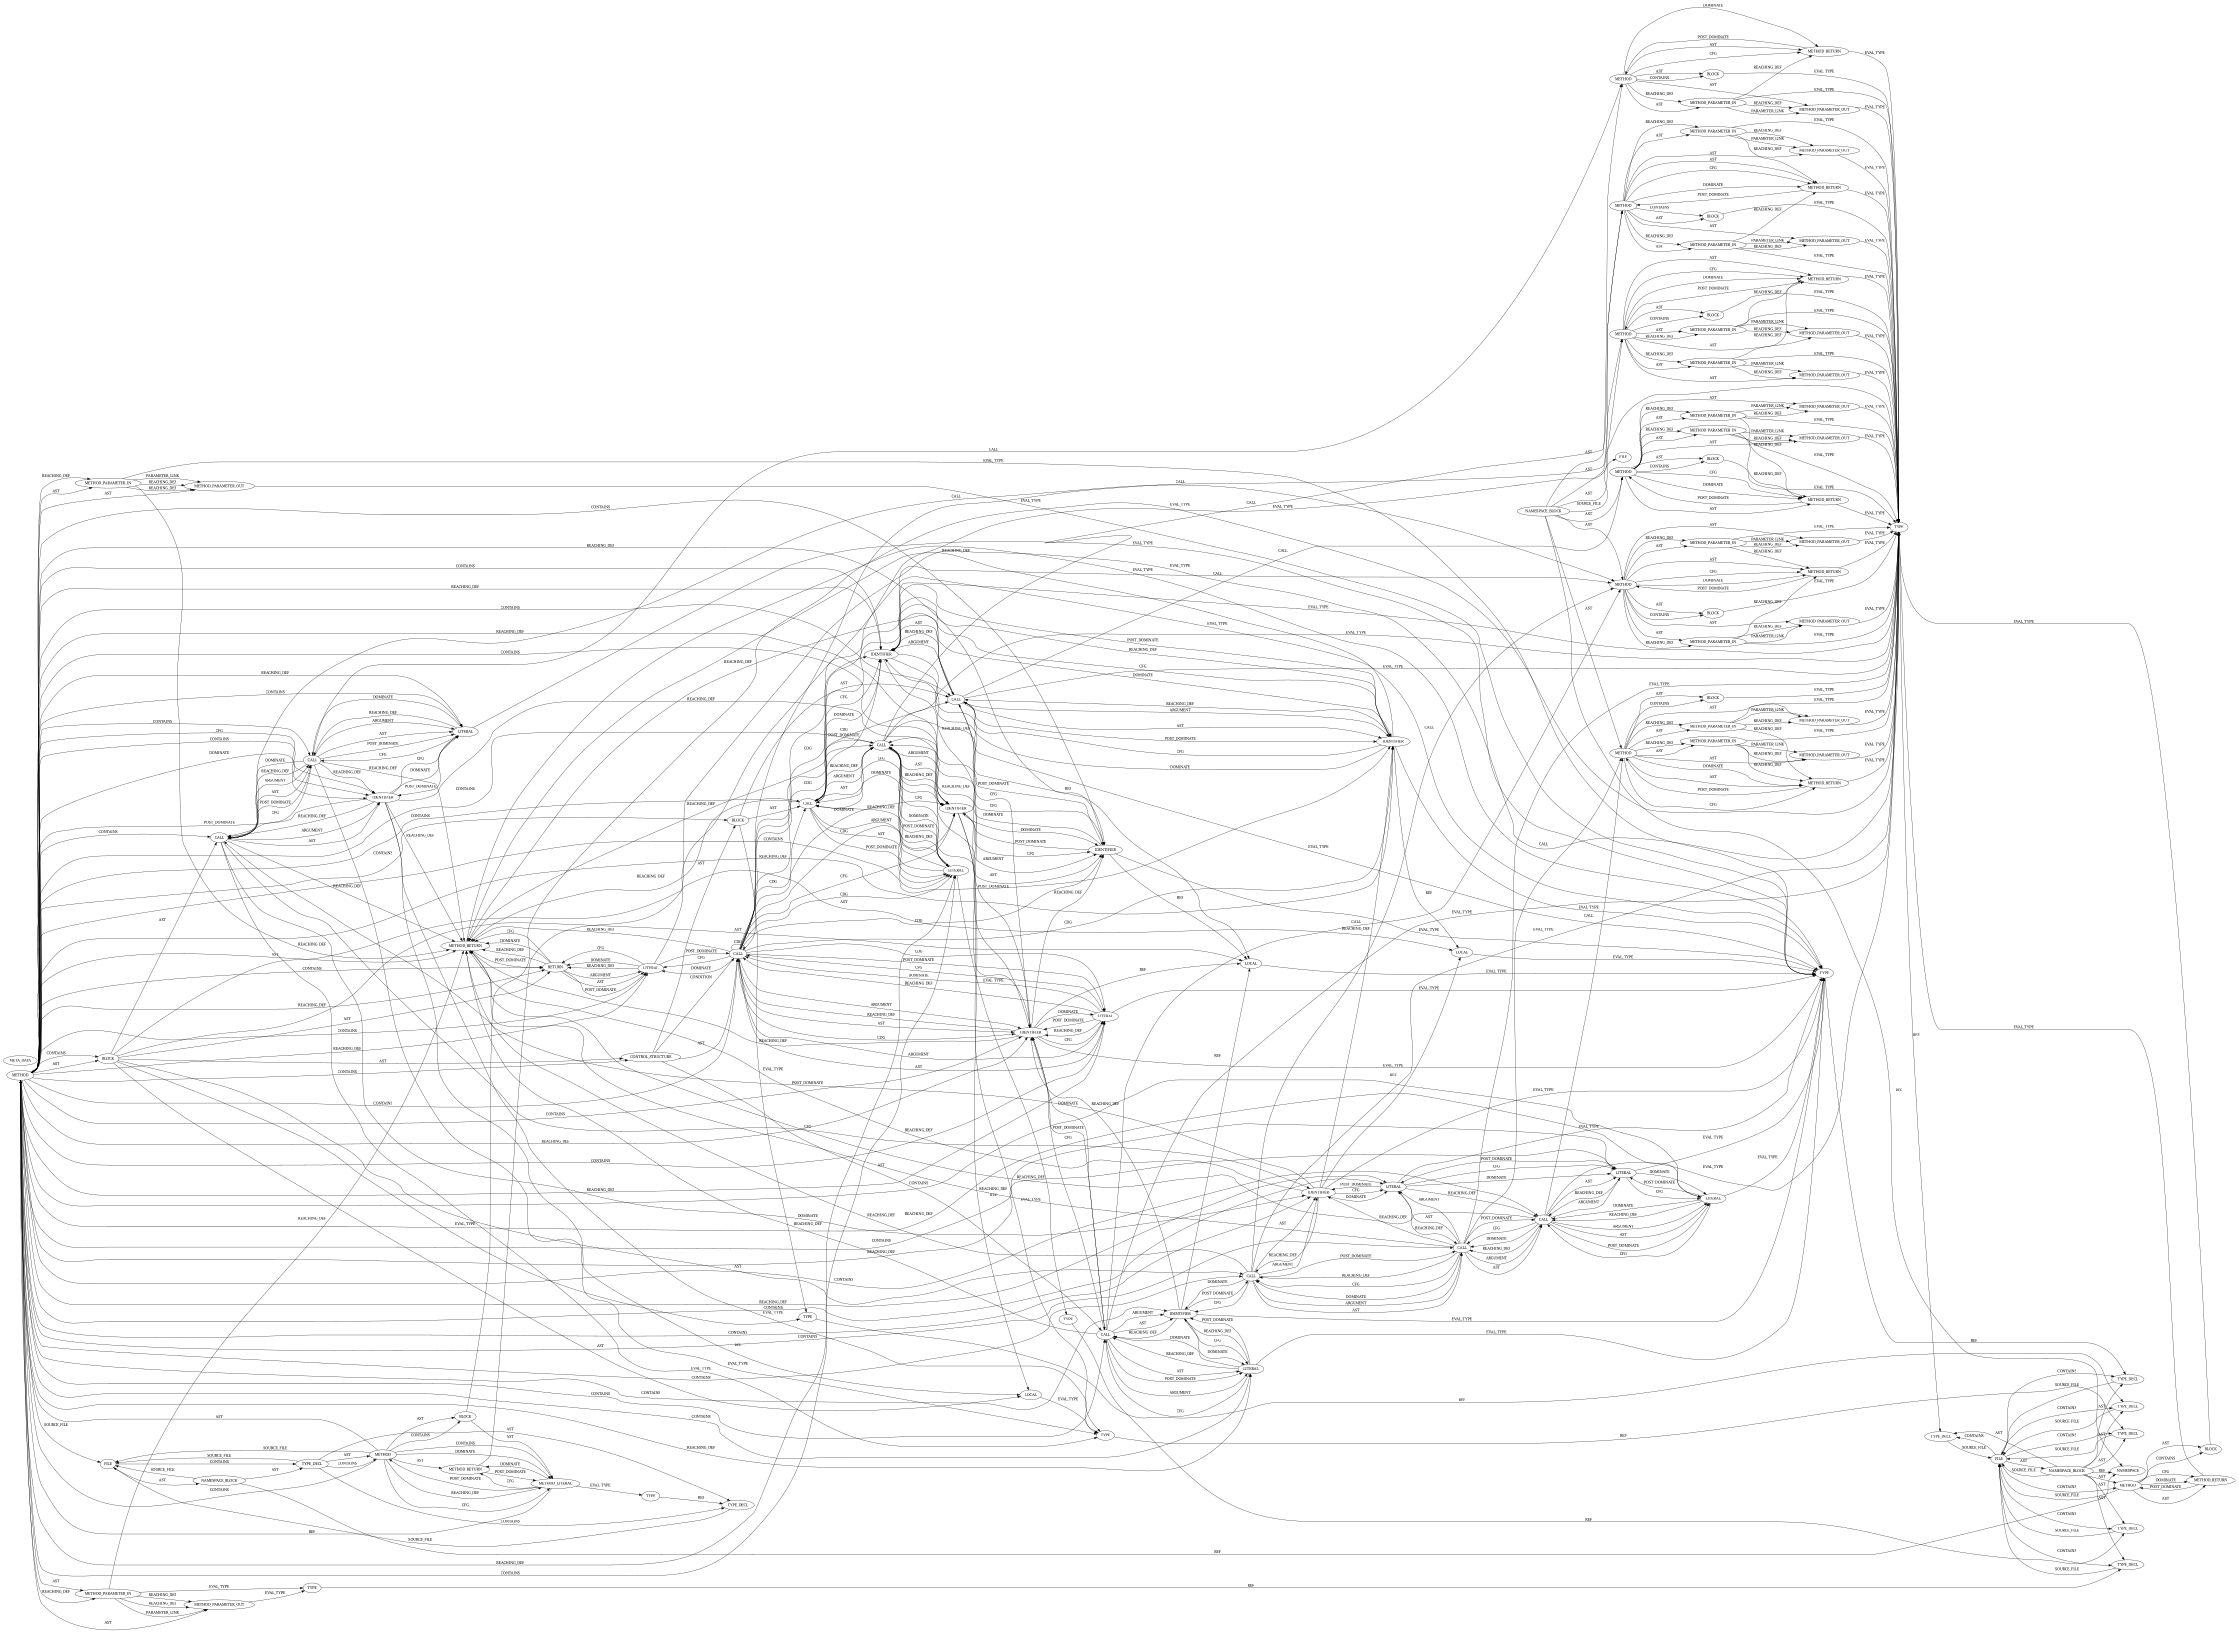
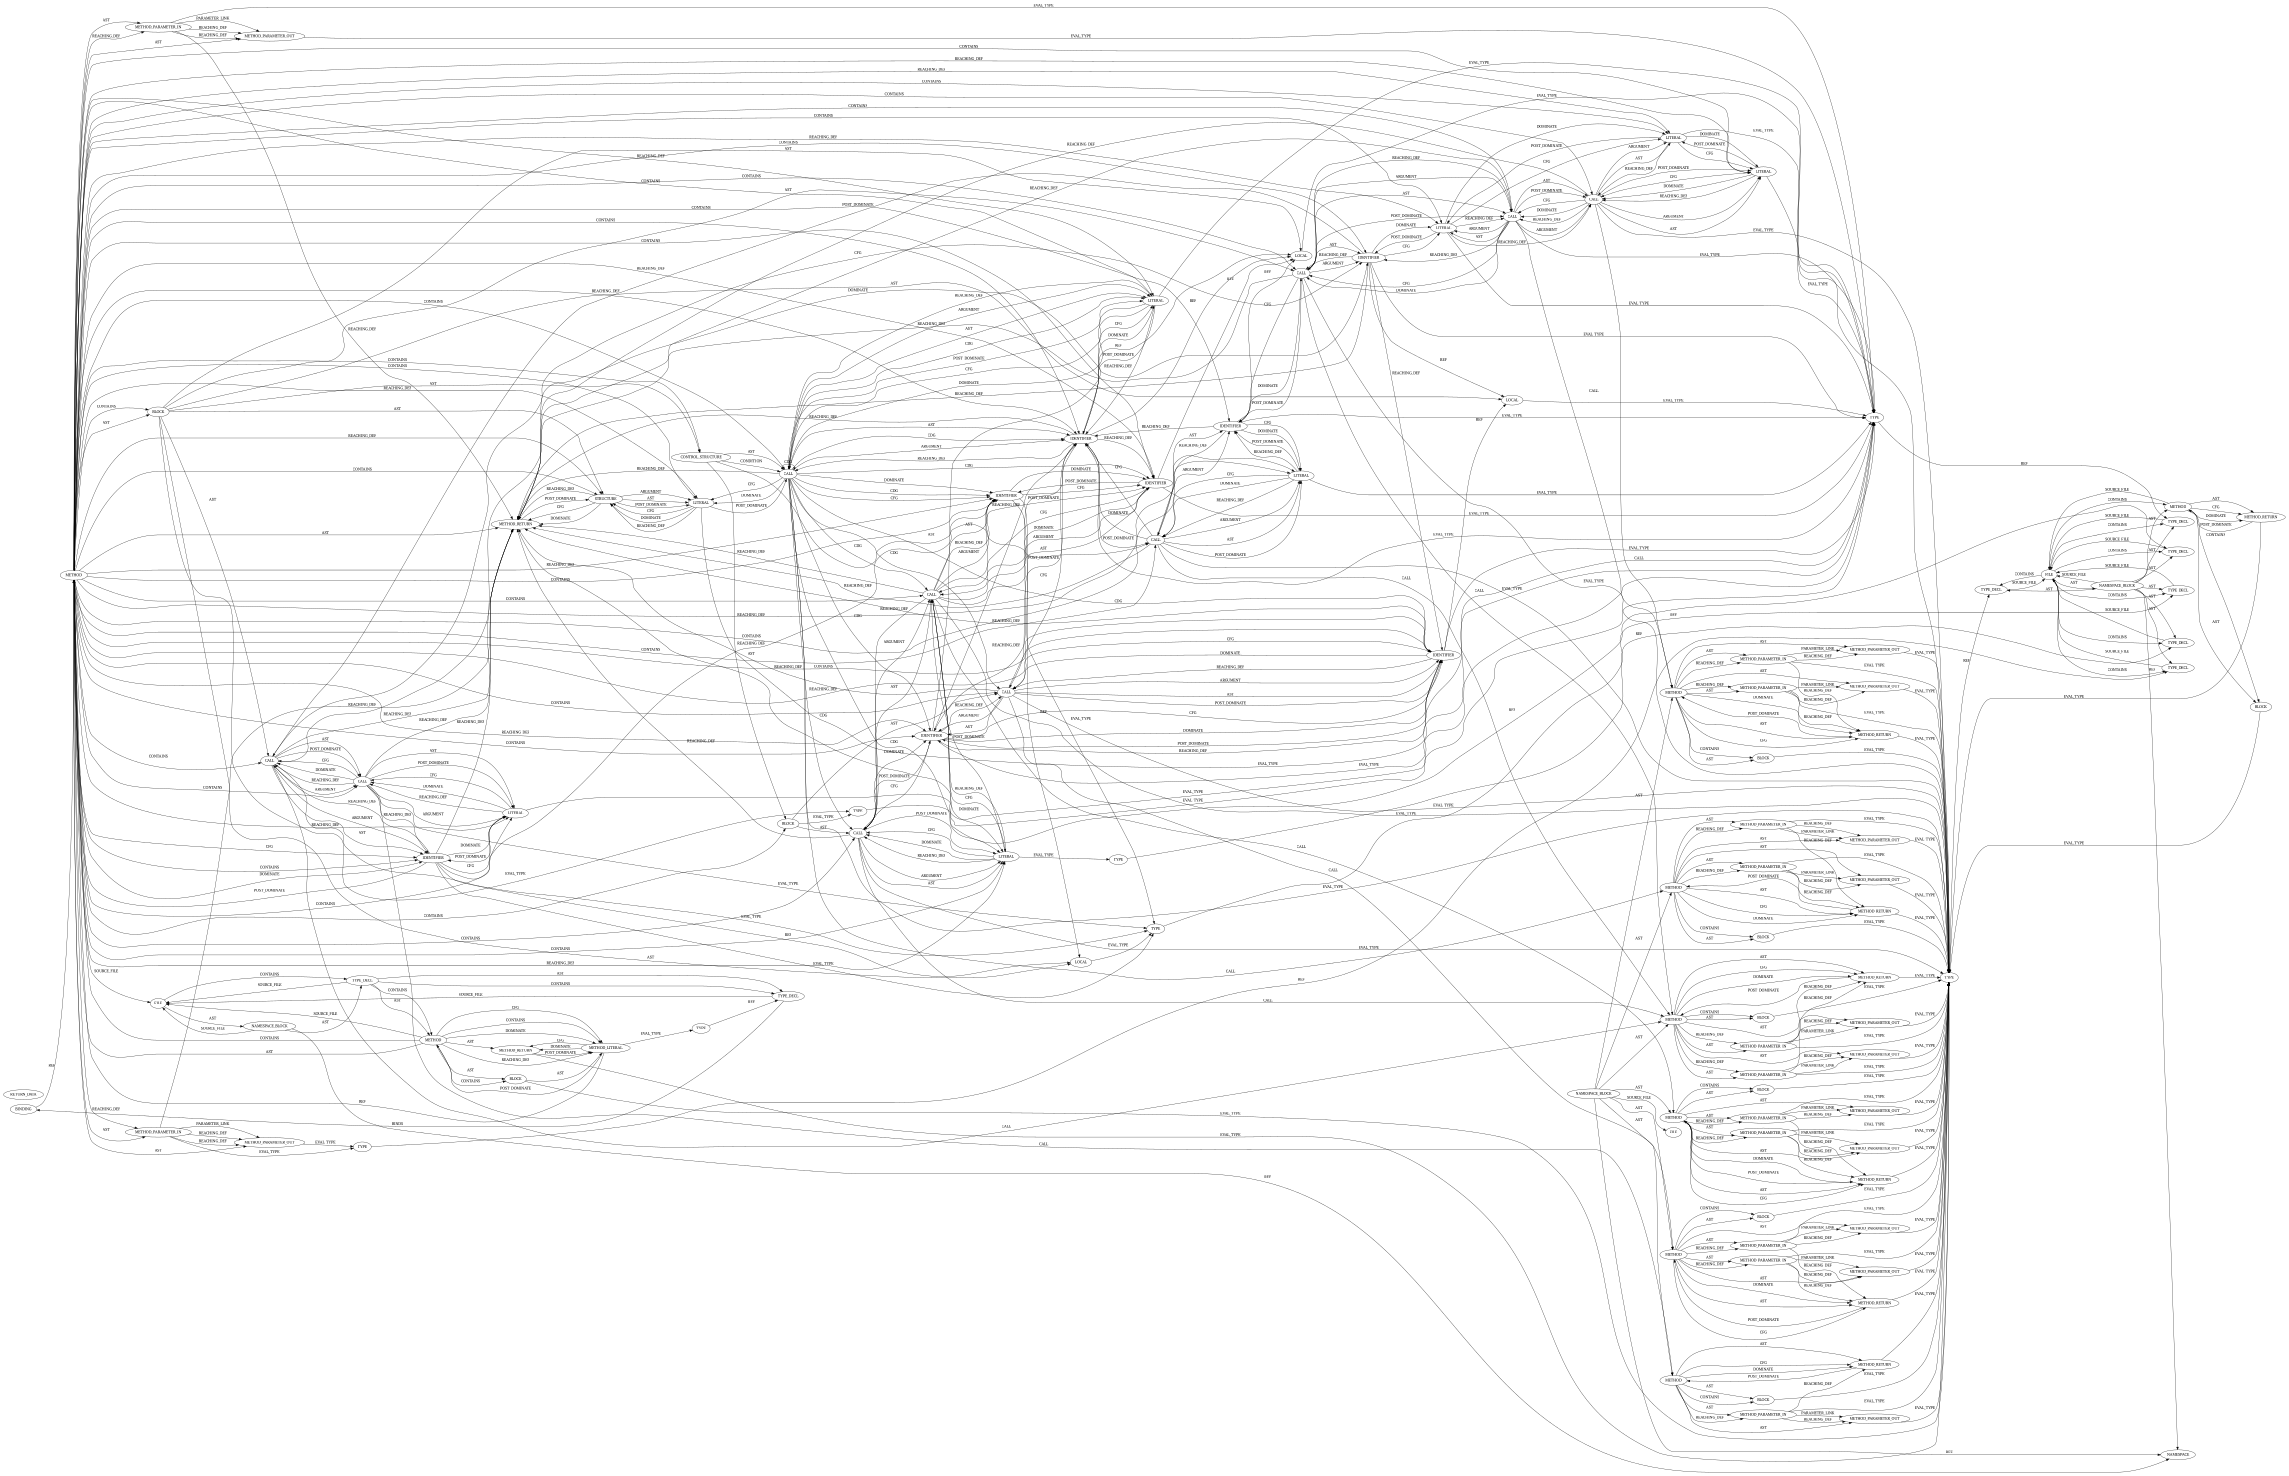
(555, 967) -> (606, 499)
(20, 1061) -> (24, 1095)
none -> (24, 1109)
